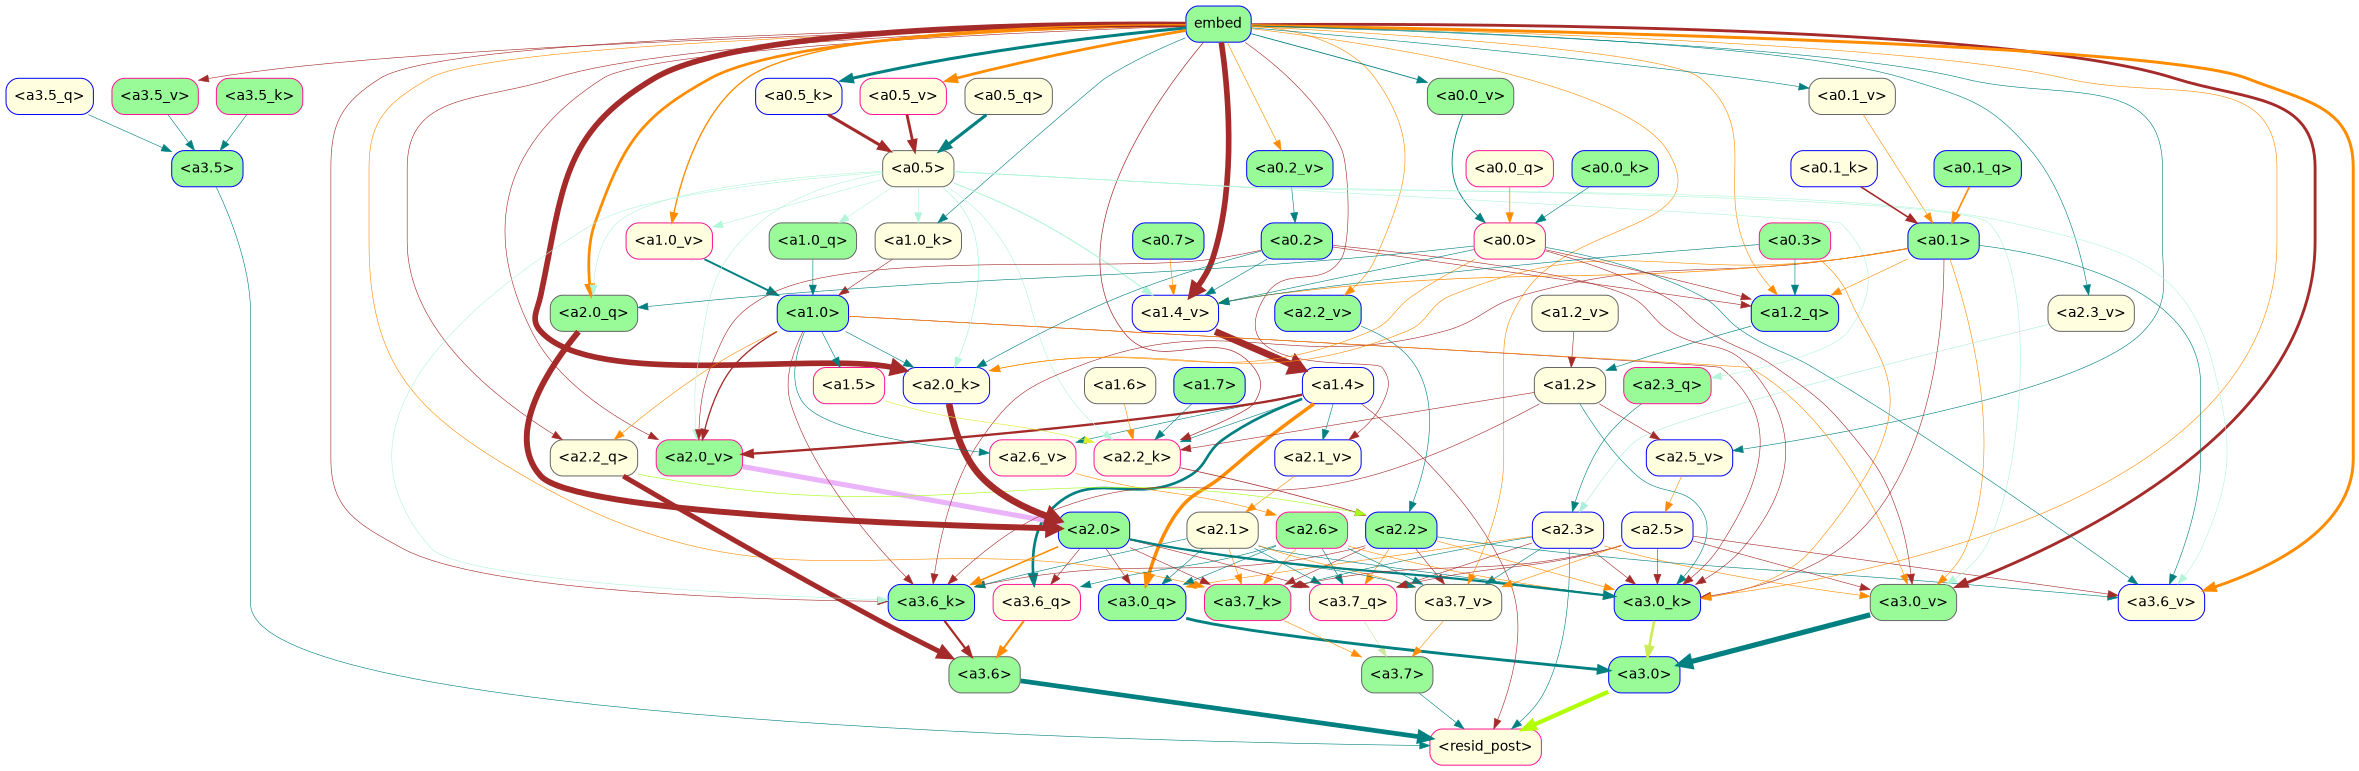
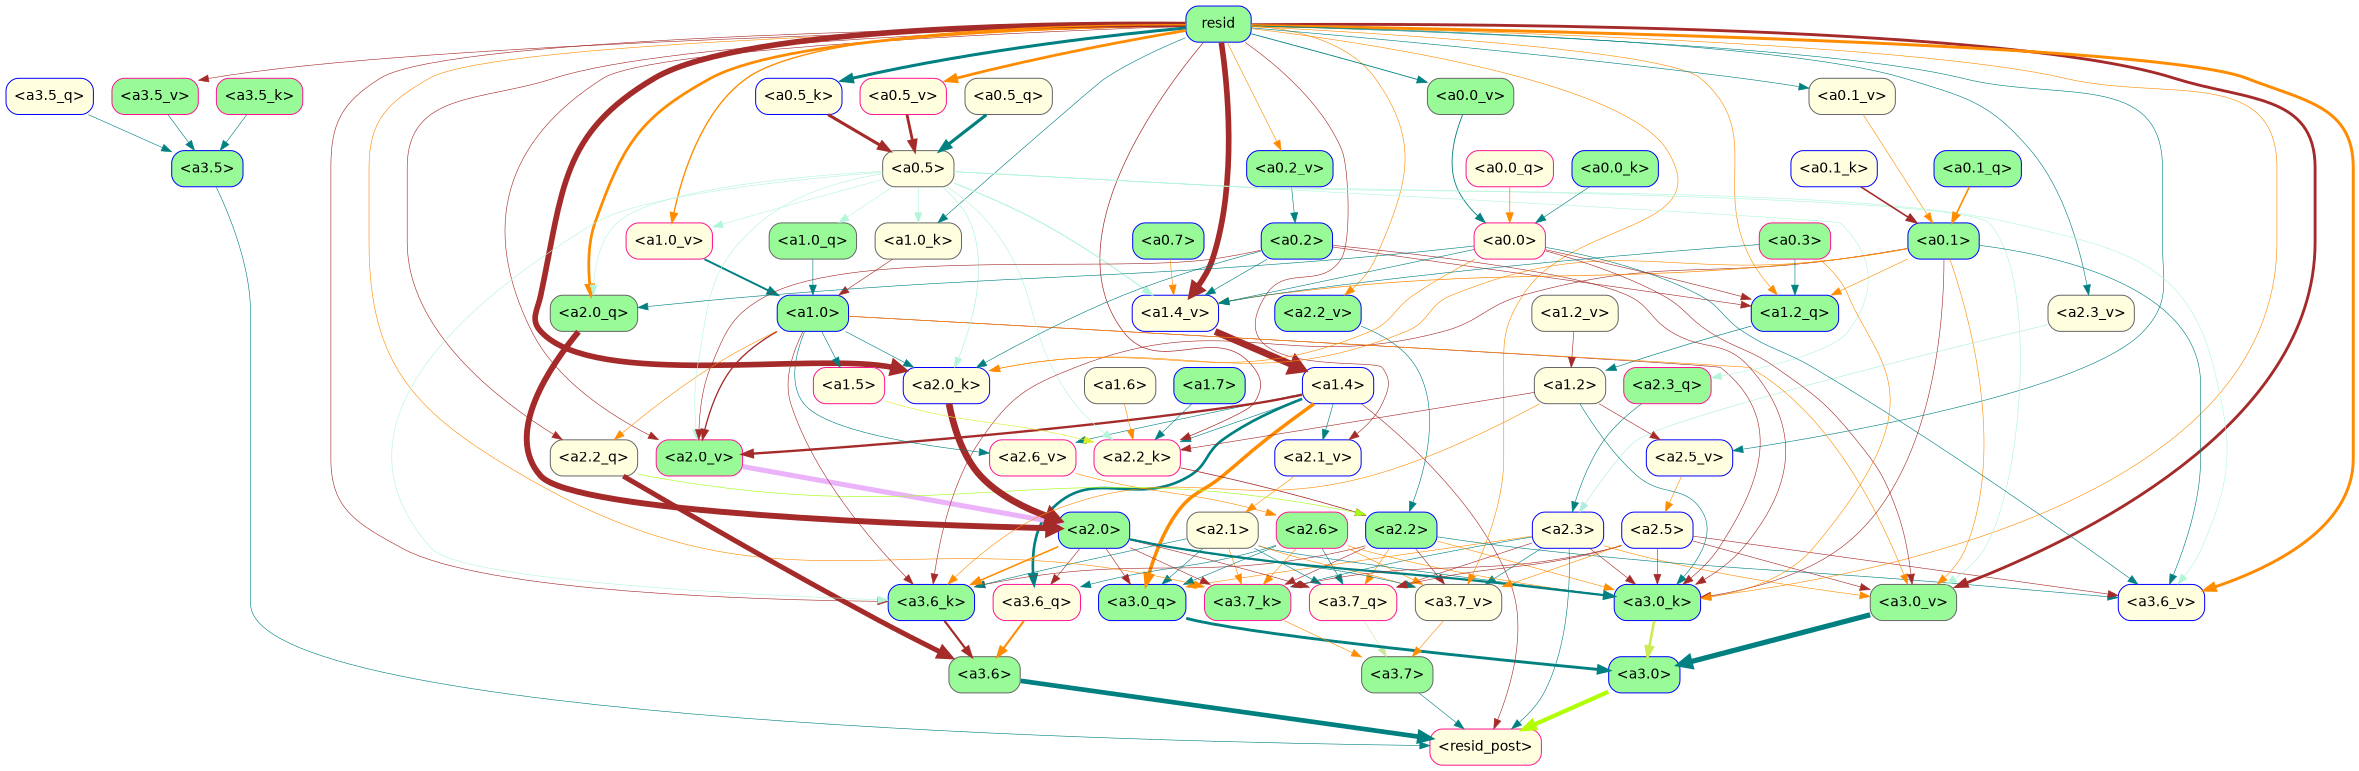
(1219, 24) -> (1219, 24)
(1306, 488) -> (1306, 488)
(1381, 564) -> (1381, 564)
